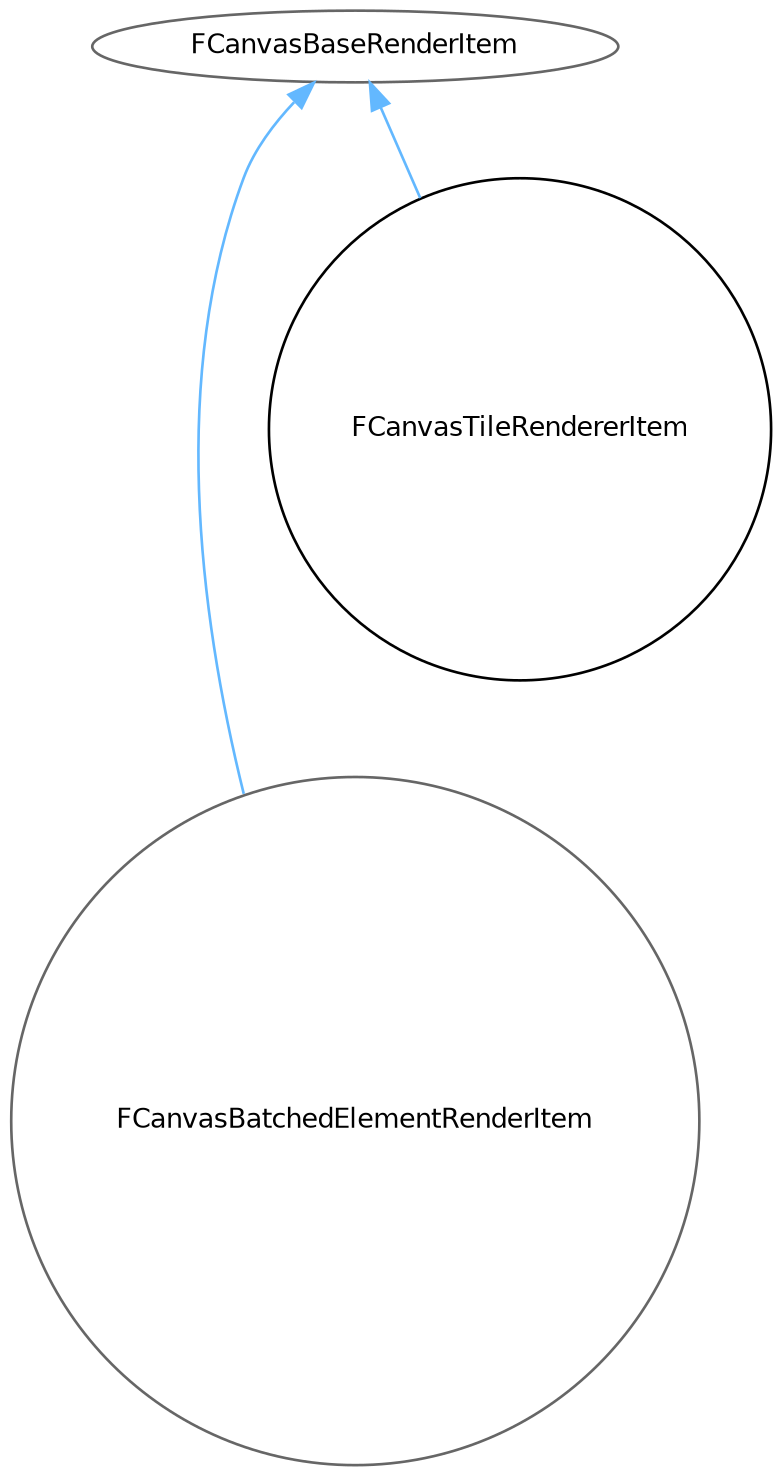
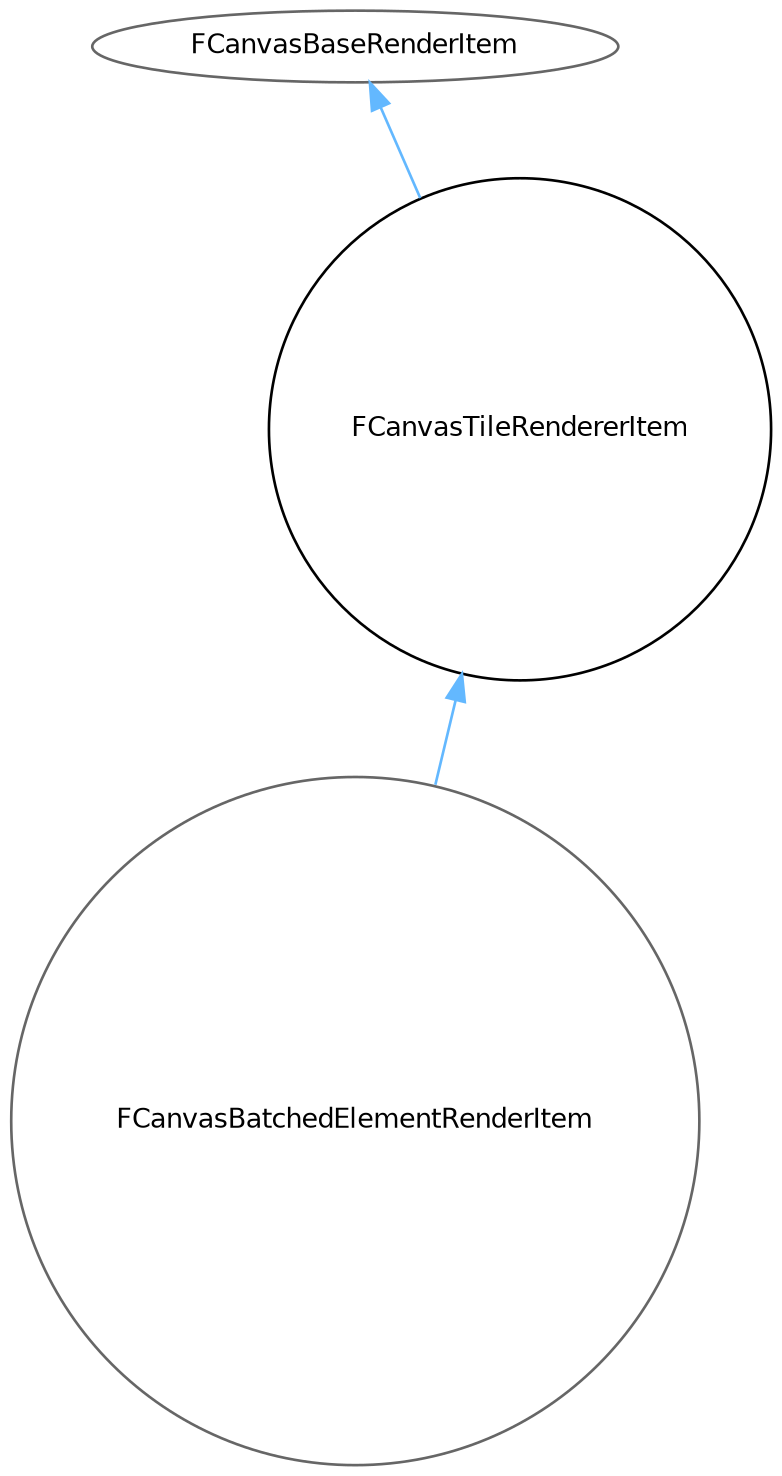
(199, 439) -> (445, 743)
